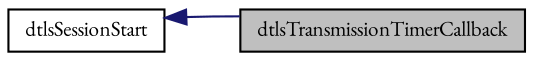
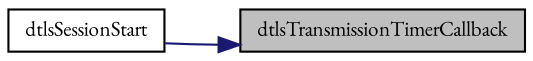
(213, 16) -> (192, 44)
